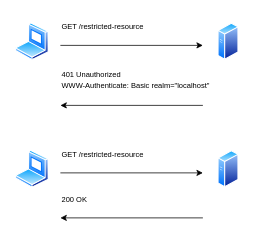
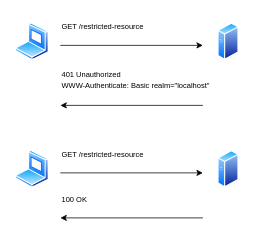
(76, 199) -> (76, 199)
